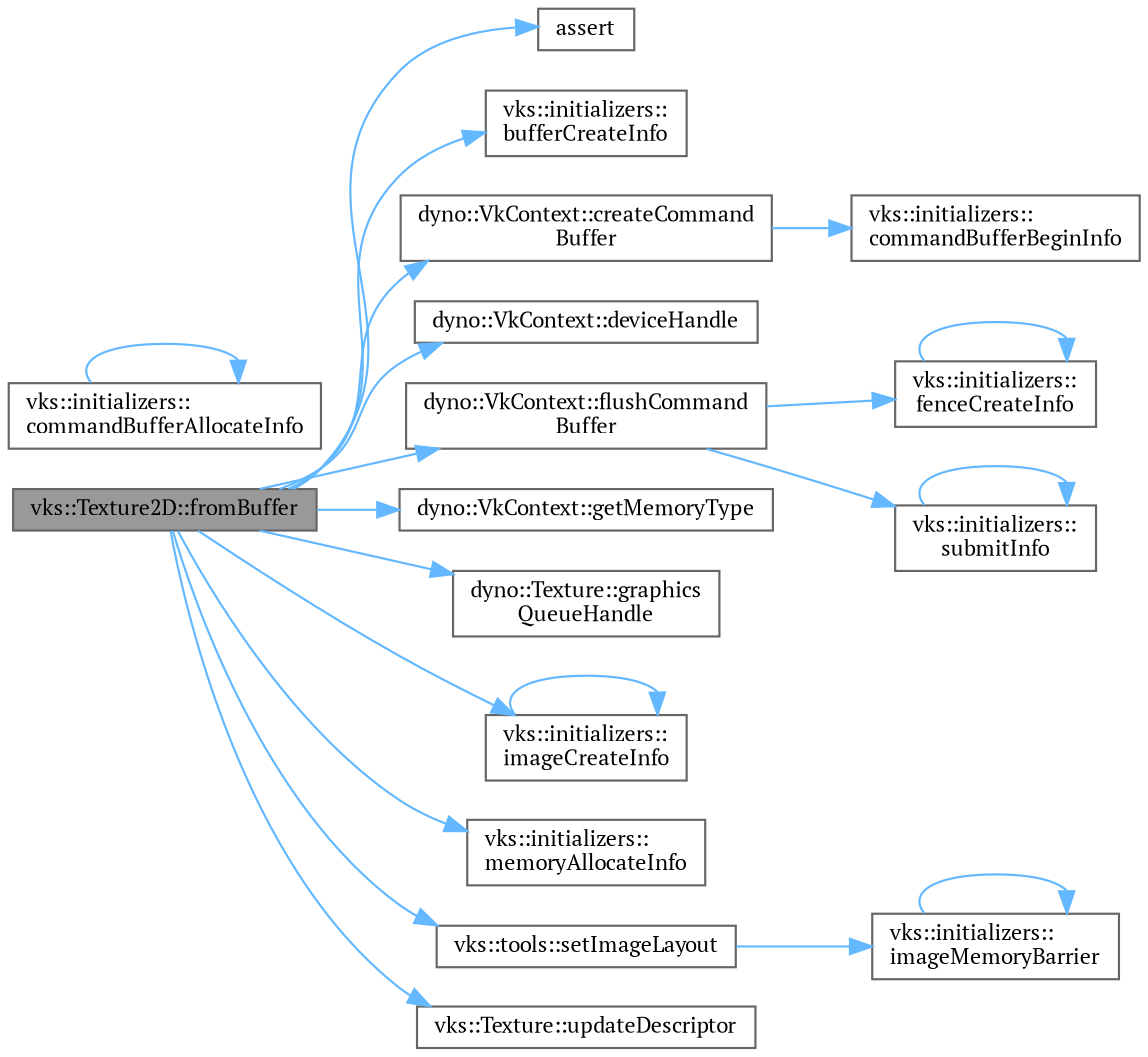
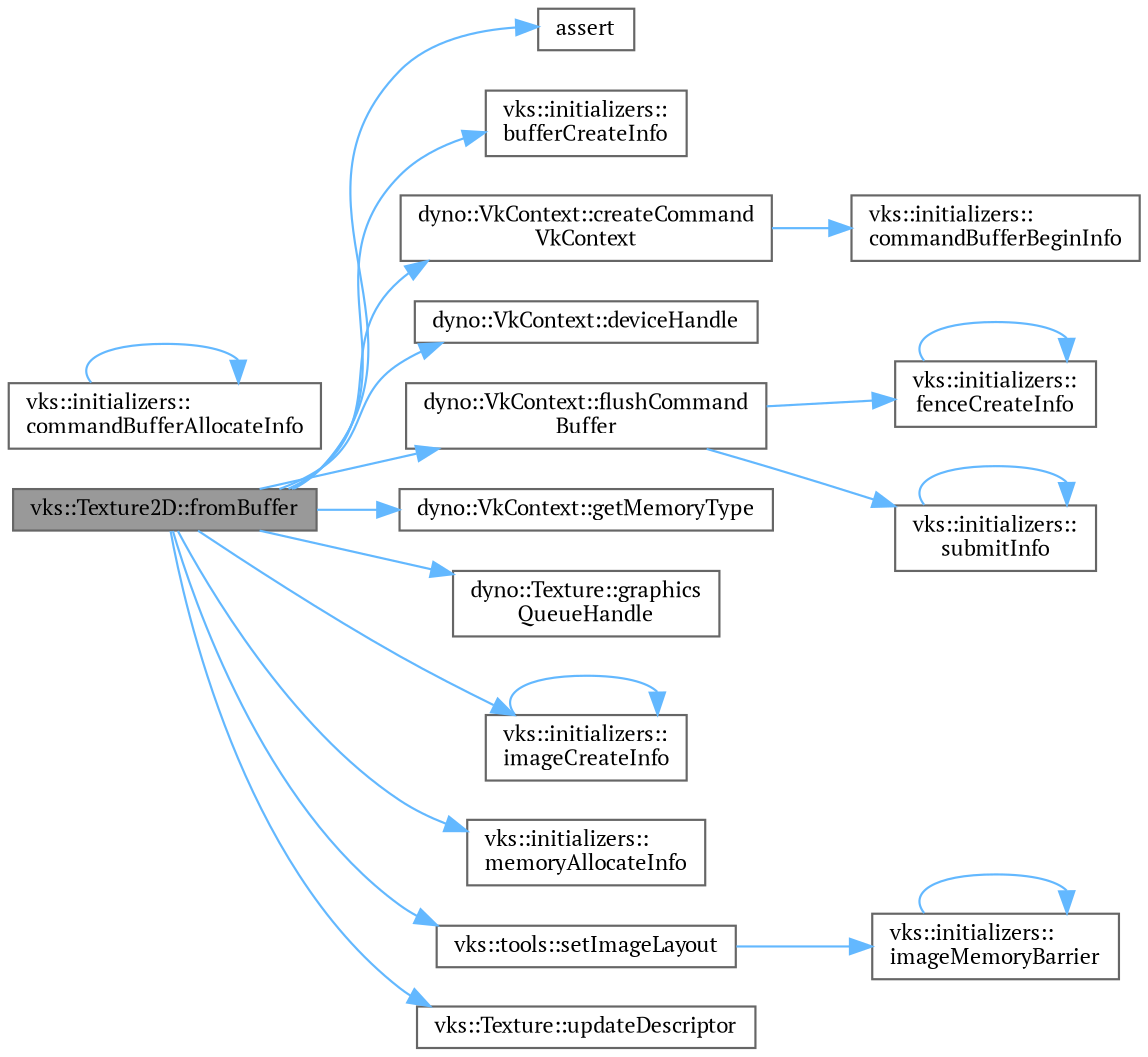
(586, 228) -> (586, 228)
